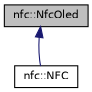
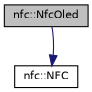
(39, 52) -> (53, 41)
